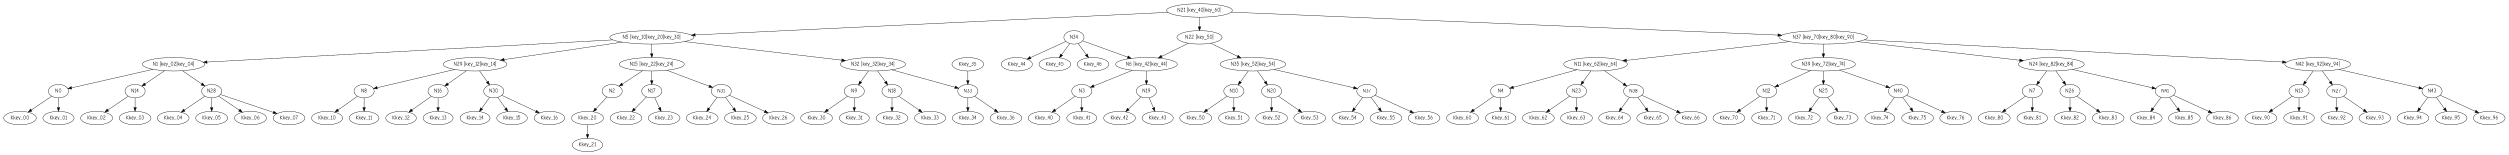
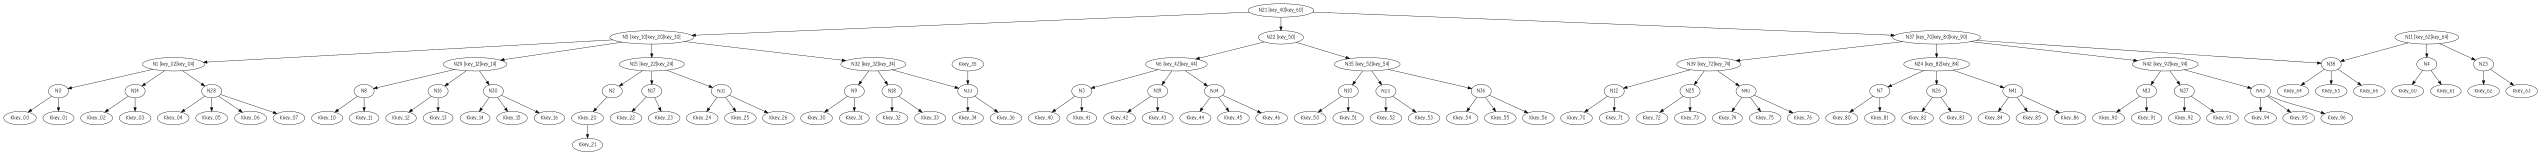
(1105, 49) -> (1195, 77)
(1708, 51) -> (2147, 52)
(1367, 91) -> (1481, 91)
